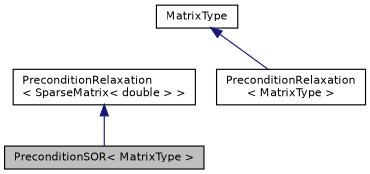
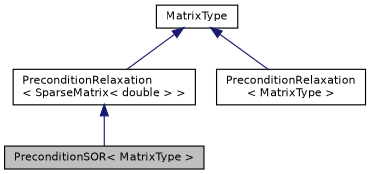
none -> (150, 52)
